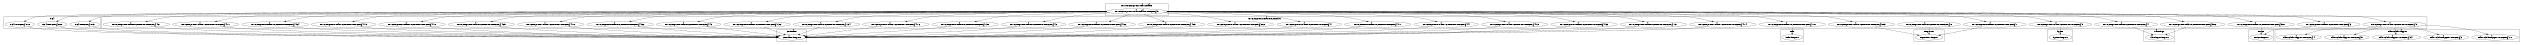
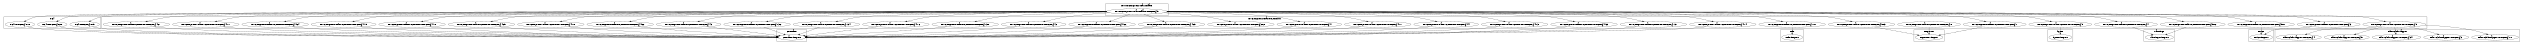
(1378, 24) -> (1378, 24)
